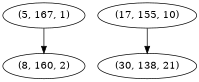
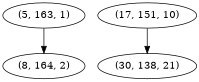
(44, 15) -> (44, 15)
(147, 15) -> (147, 15)
(44, 66) -> (44, 66)
